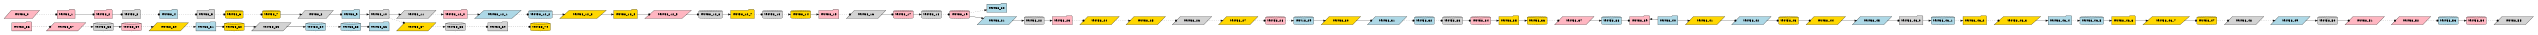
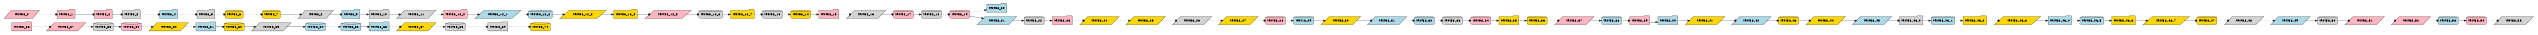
(1655, 19) -> (1653, 22)
(396, 20) -> (394, 27)
